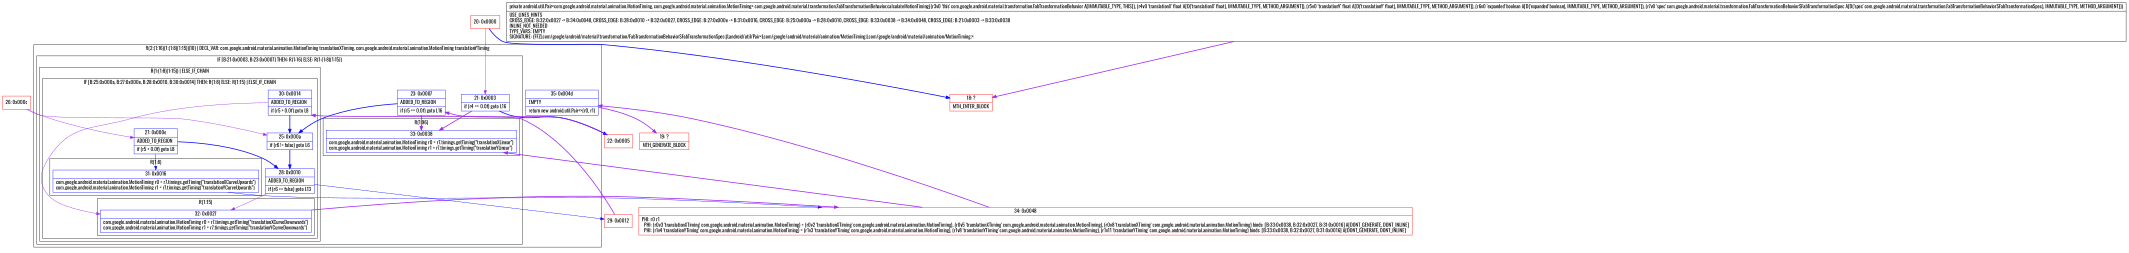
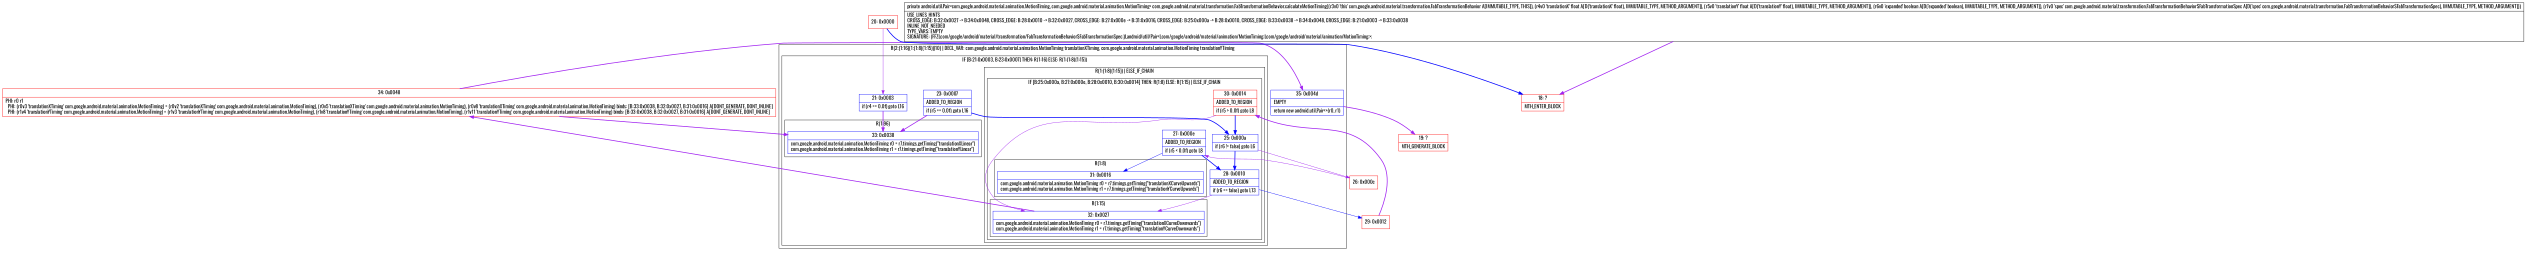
(290, 103) -> (1235, 103)
(145, 118) -> (1302, 163)
(619, 141) -> none
(405, 198) -> none
